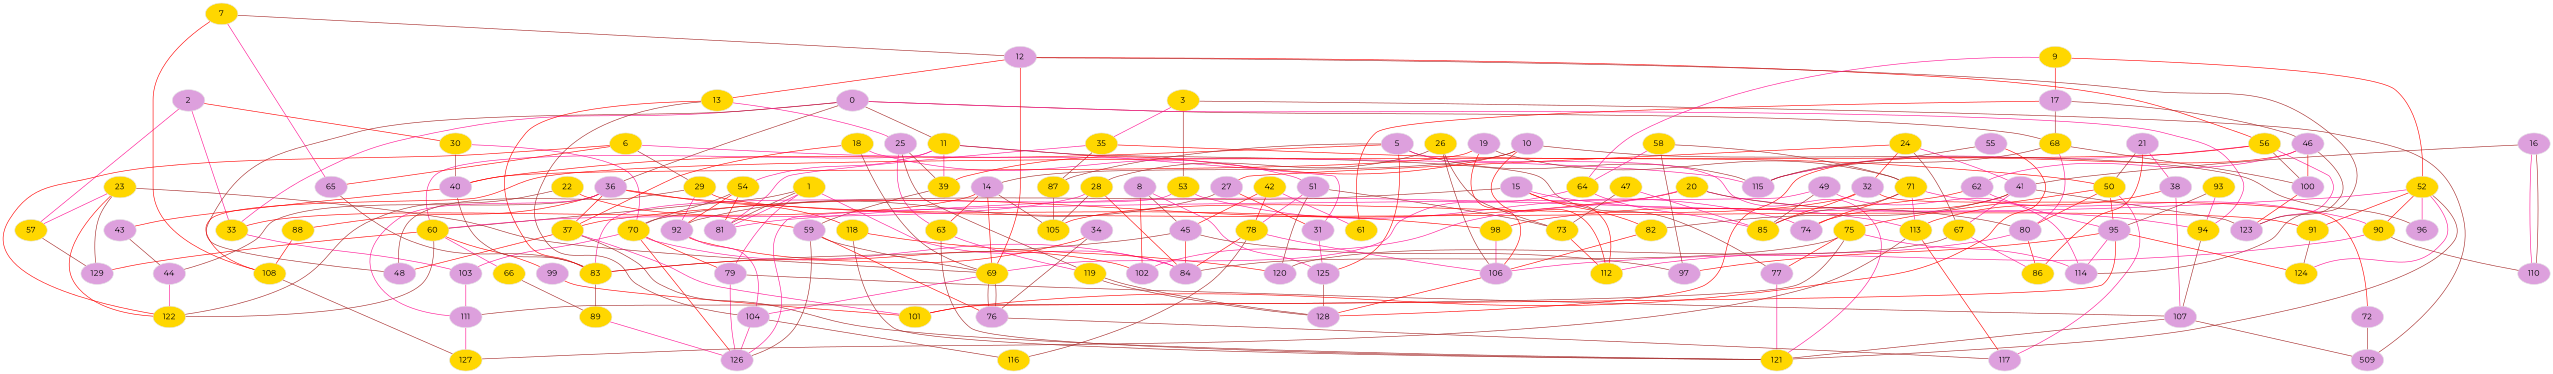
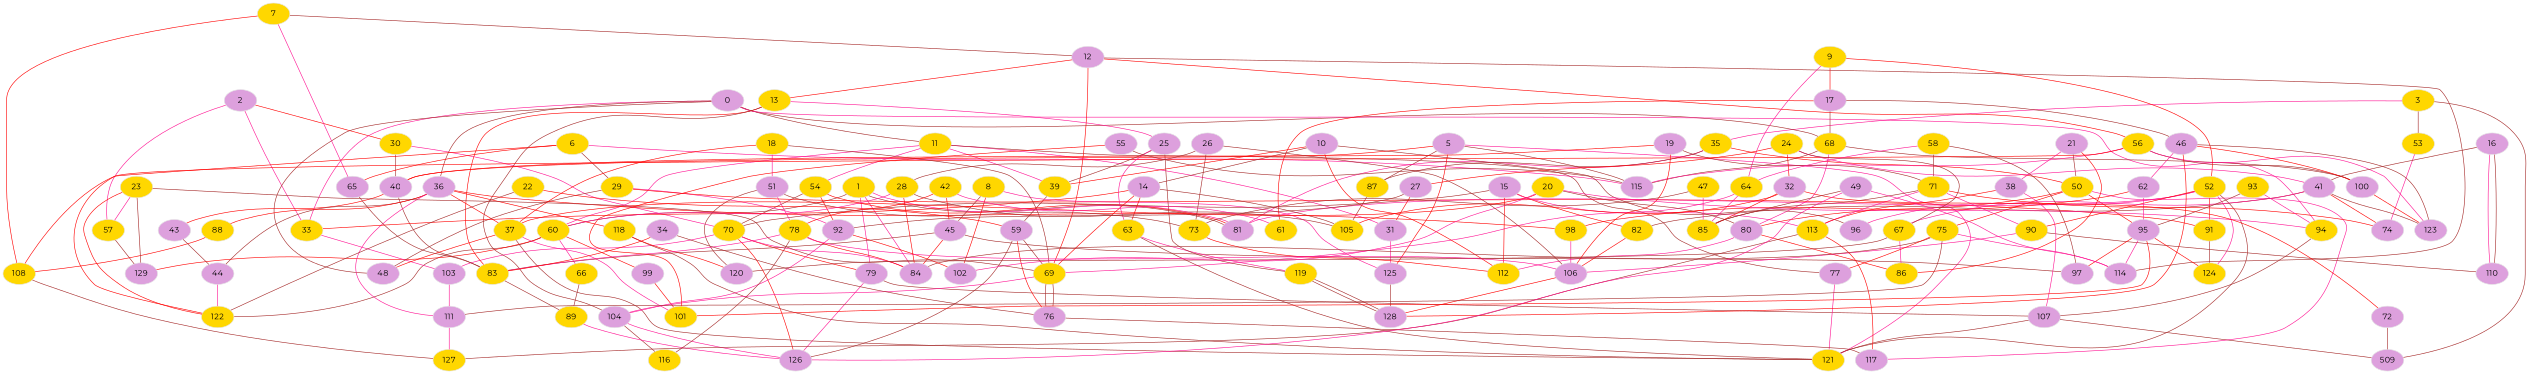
(1441, 144) -> (1208, 144)
(1140, 187) -> (989, 187)
(867, 200) -> (644, 254)
